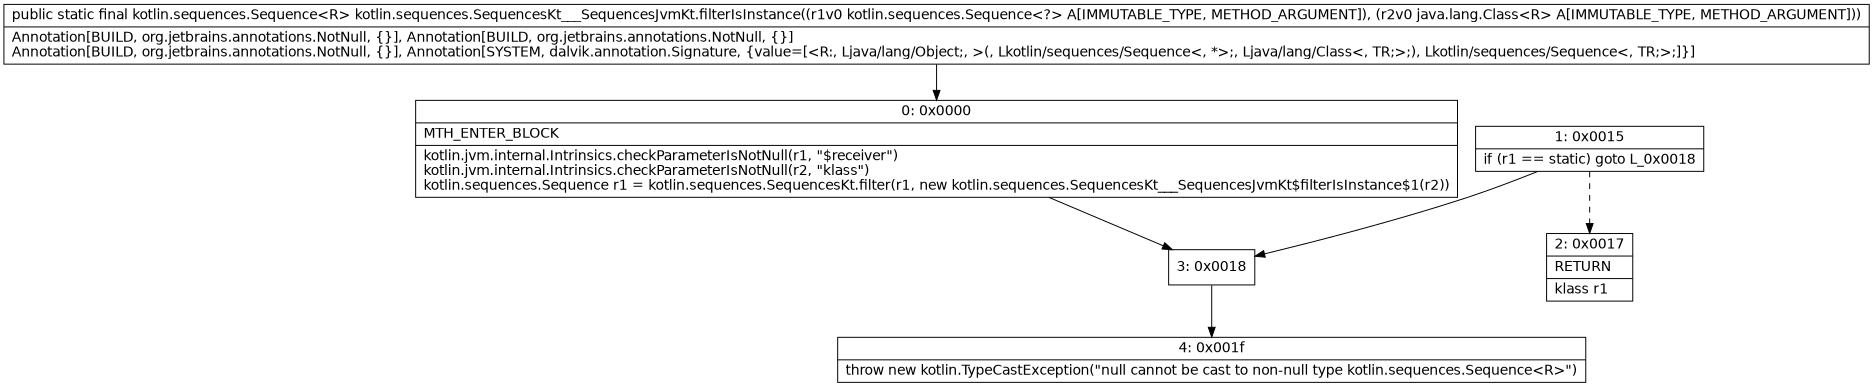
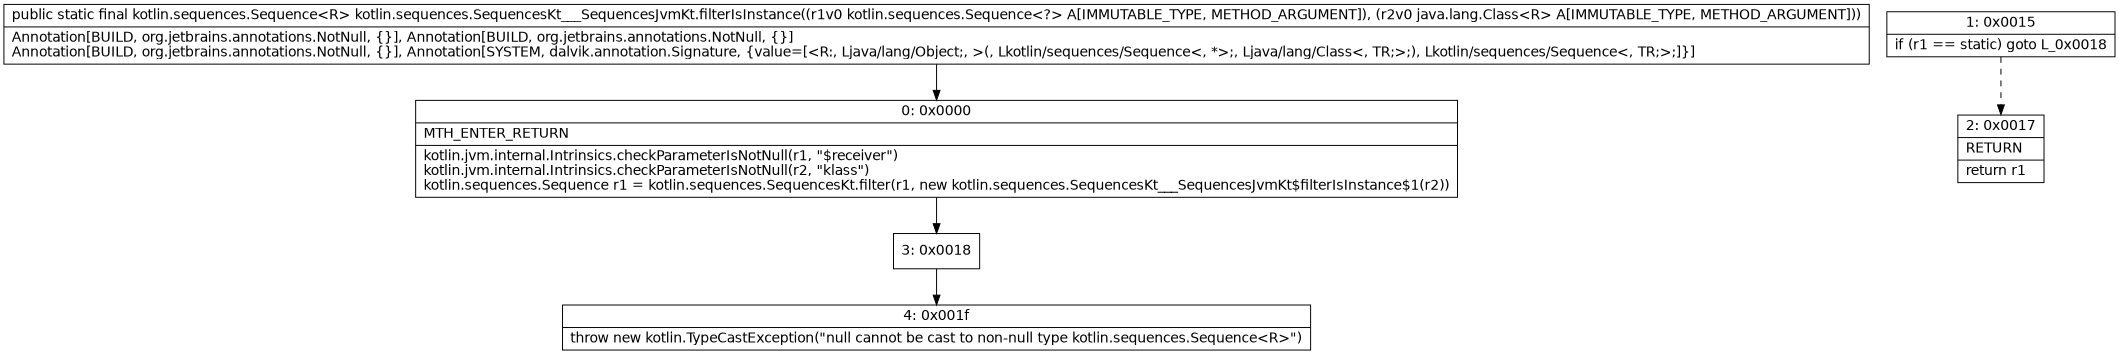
(492, 134) -> (496, 134)
(1403, 217) -> none
(1581, 289) -> (1996, 171)
